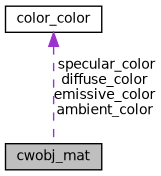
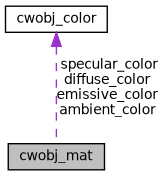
(54, 19) -> (56, 19)
